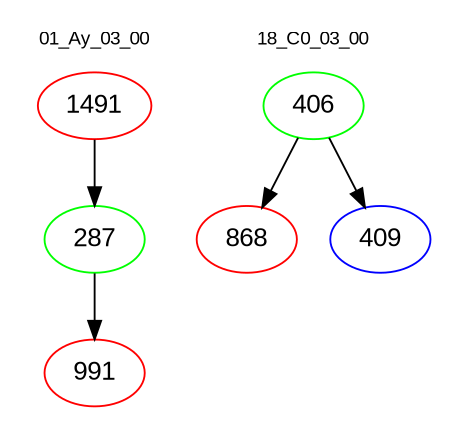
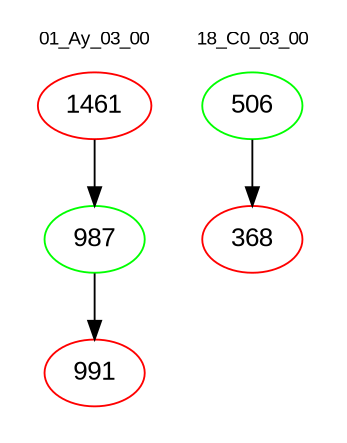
(95, 106) -> (95, 106)
(314, 106) -> (252, 106)
(95, 239) -> (95, 239)
(247, 239) -> (252, 239)
(380, 239) -> none
